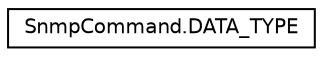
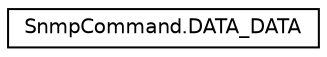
(161, 28) -> (163, 28)
